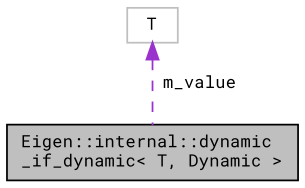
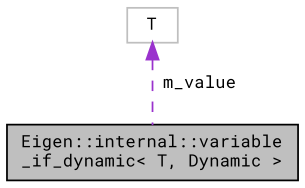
(153, 153) -> (153, 153)
